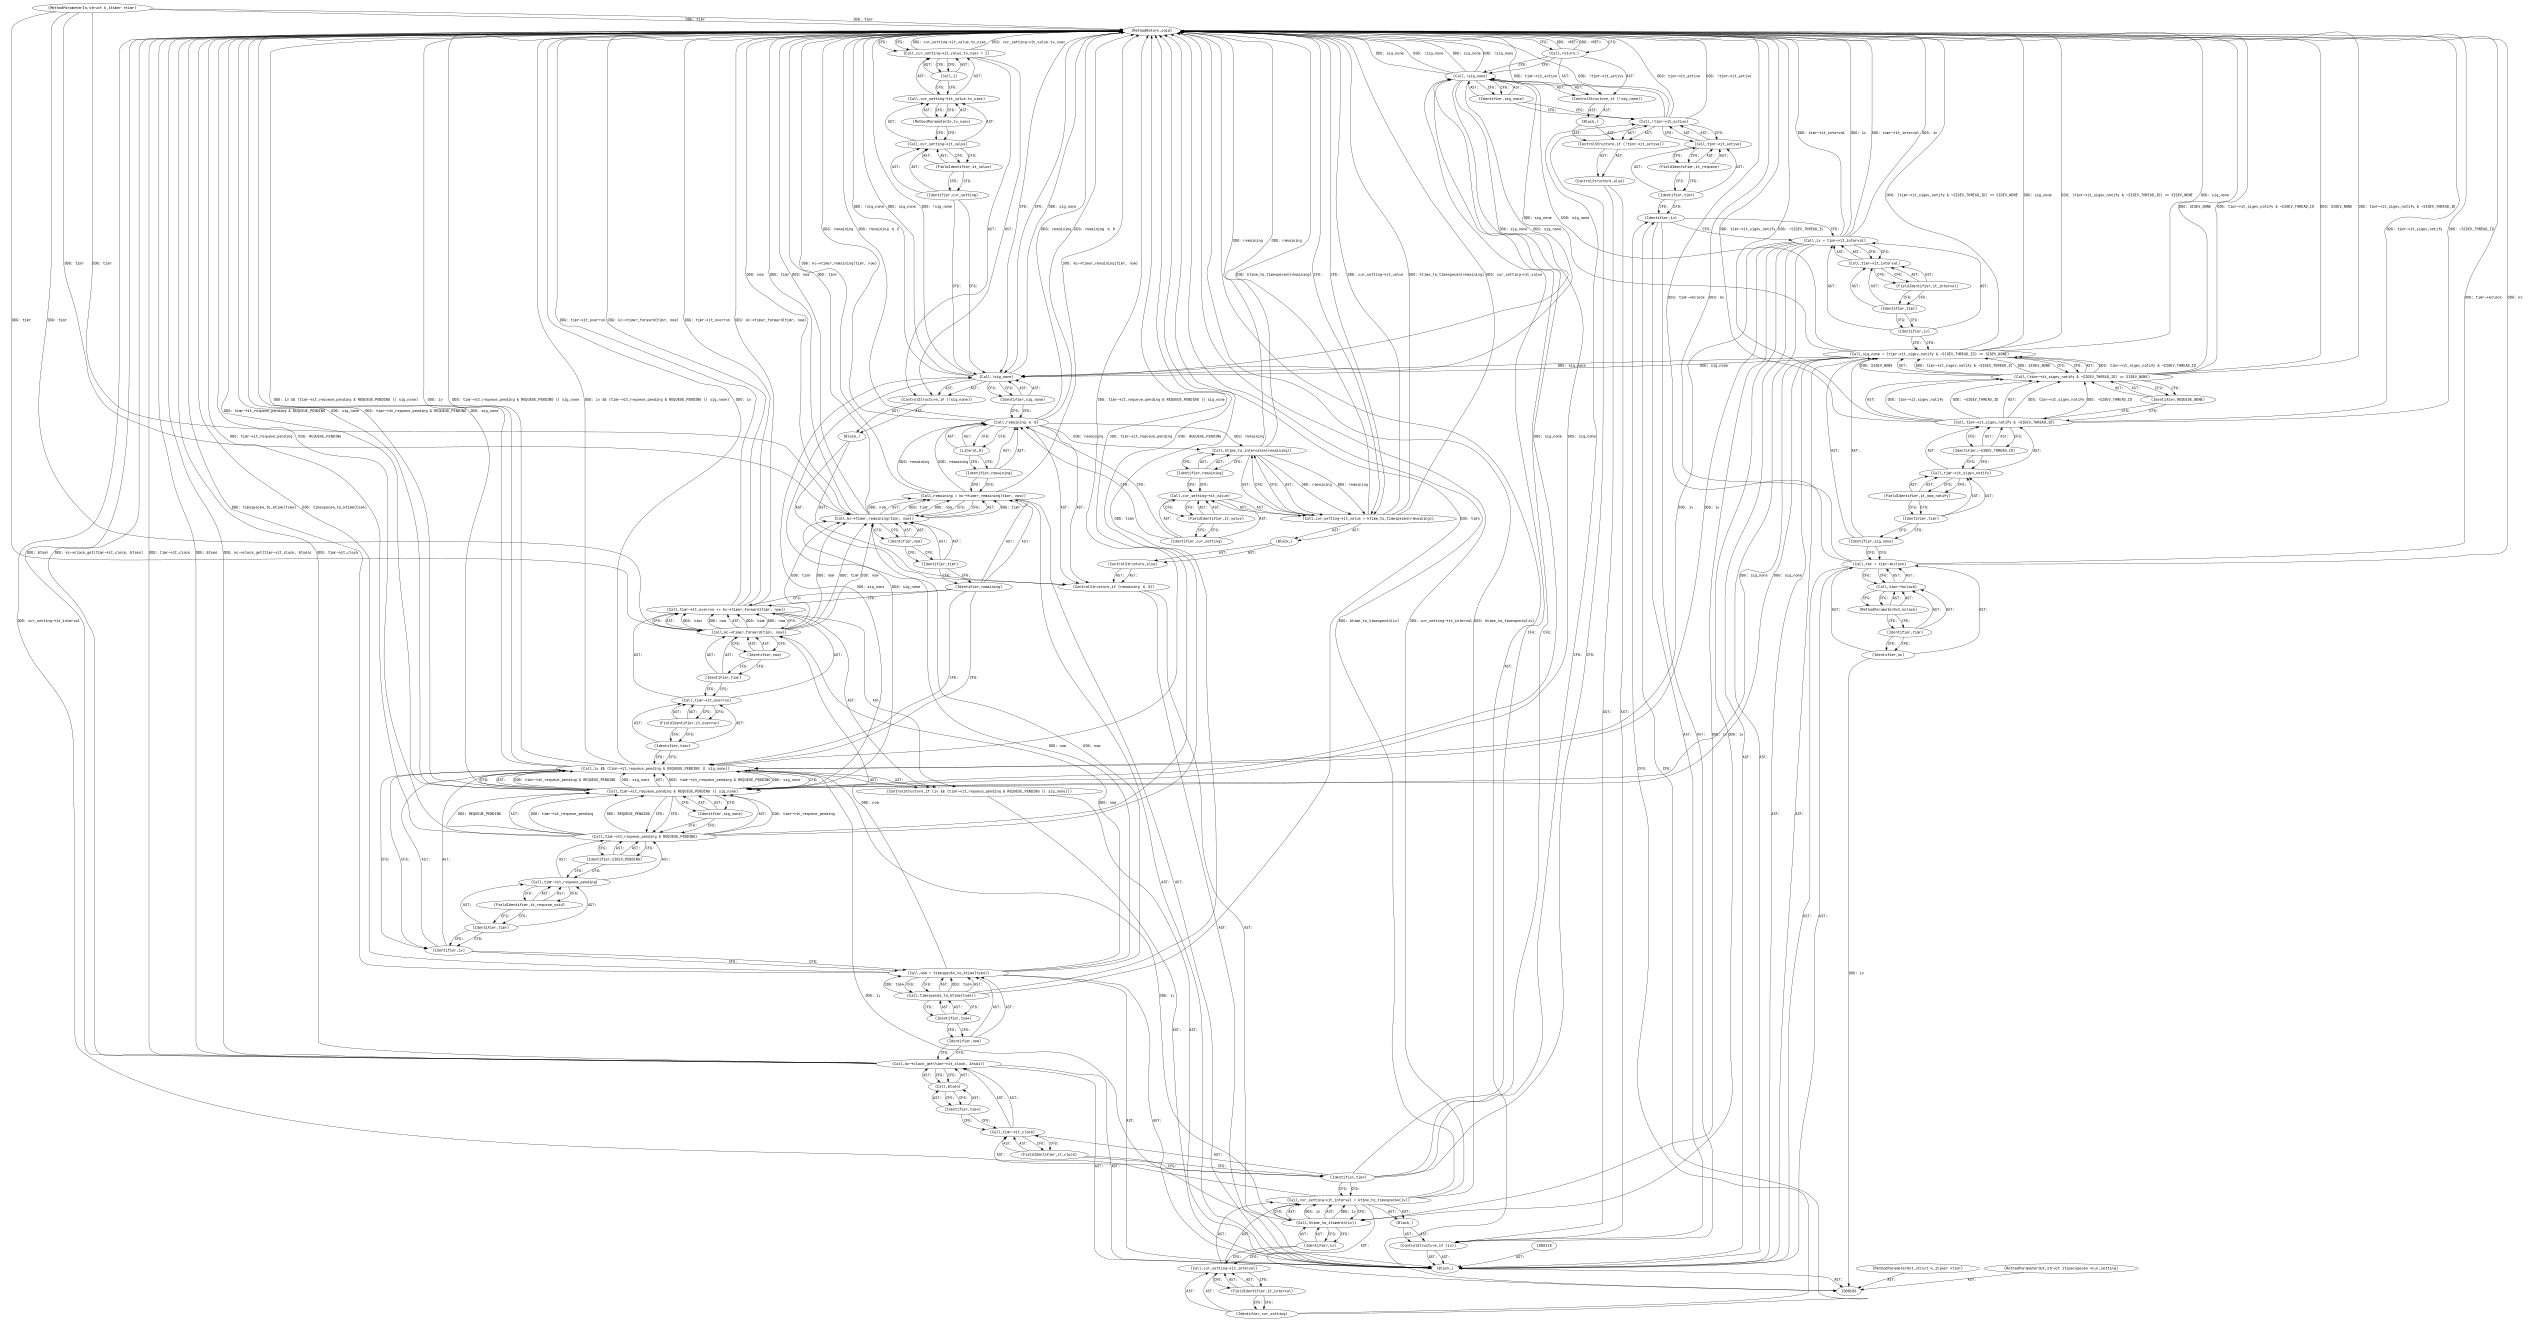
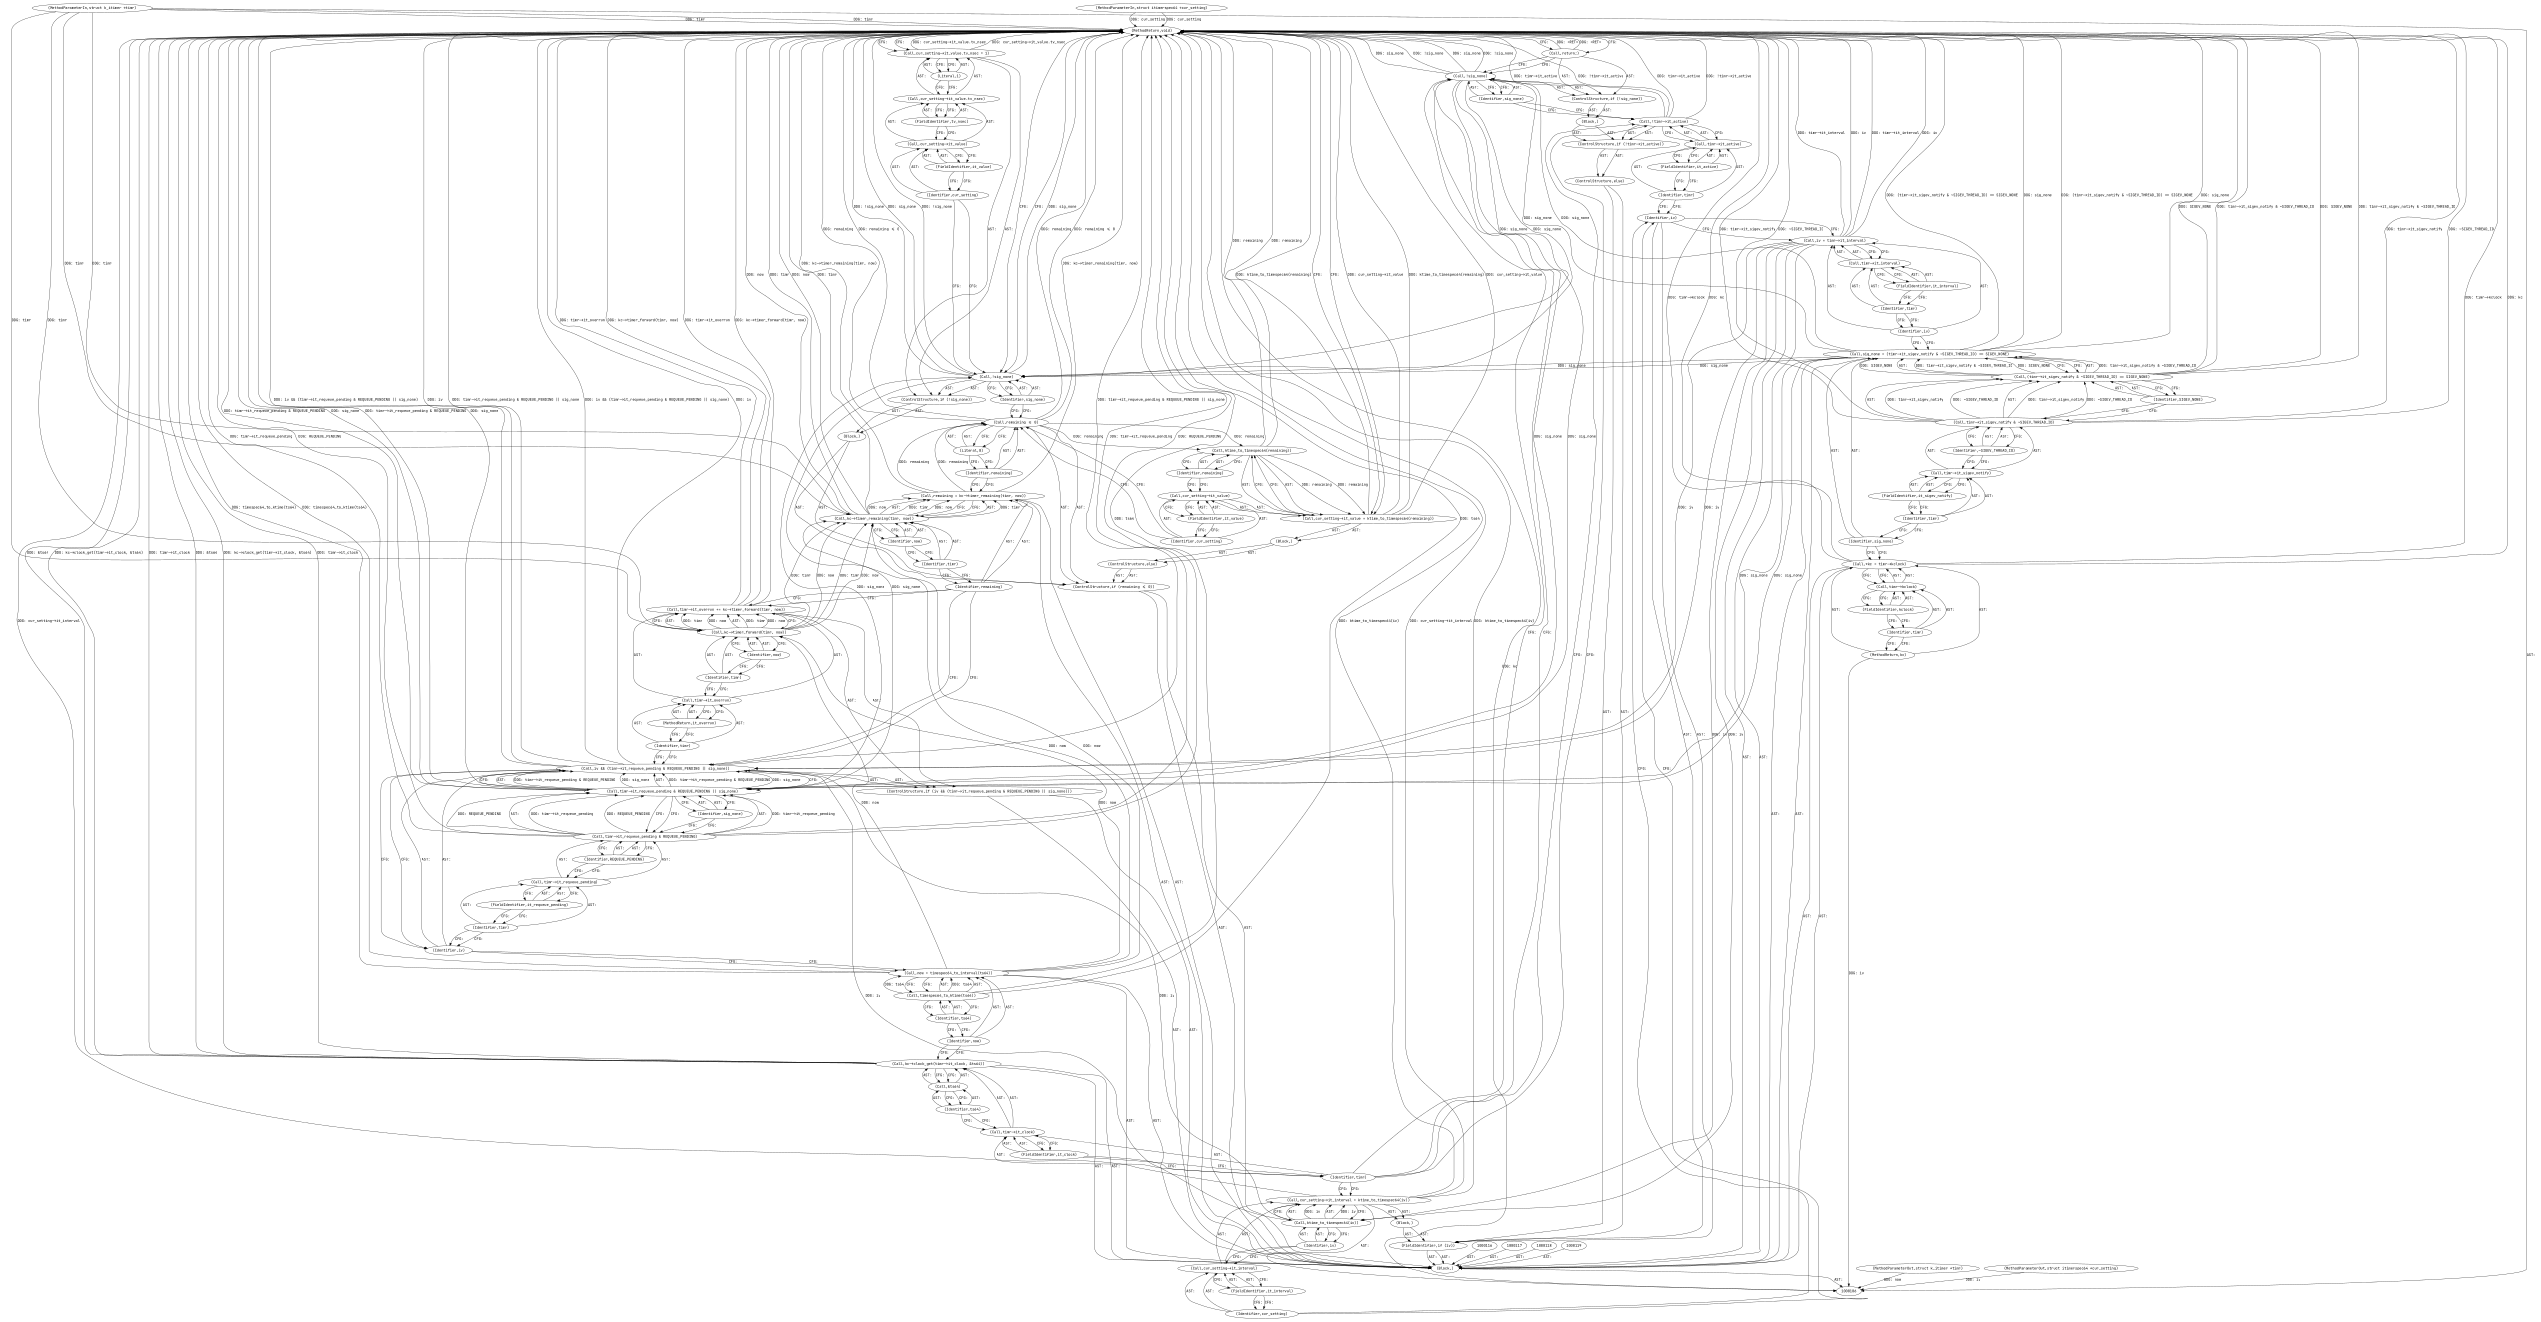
none -> (1152, 8)
none -> (2290, 25)
(949, 76) -> (949, 76)
(942, 122) -> (942, 122)
(1689, 167) -> (1689, 167)
(2178, 400) -> (2178, 400)
(1252, 451) -> (1252, 451)
(1917, 496) -> (1917, 496)
(1888, 610) -> (1888, 610)
(1888, 655) -> (1888, 655)
(1510, 666) -> (1510, 666)
(689, 723) -> (689, 723)
(614, 860) -> (614, 860)
(529, 905) -> (529, 905)
(949, 973) -> (949, 973)
(1326, 1223) -> (1326, 1223)
(1428, 1246) -> (1428, 1246)
none -> (1485, 1246)
none -> (1514, 1246)
none -> (1574, 1246)
(1893, 1280) -> (1893, 1280)
(1973, 1280) -> (1973, 1280)
